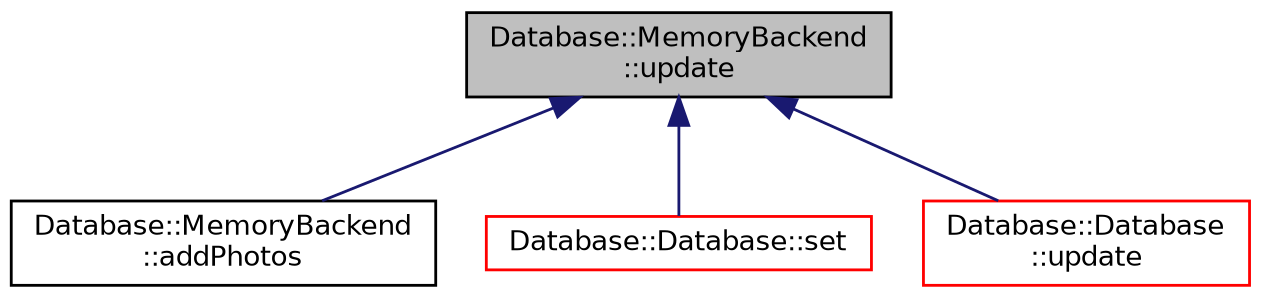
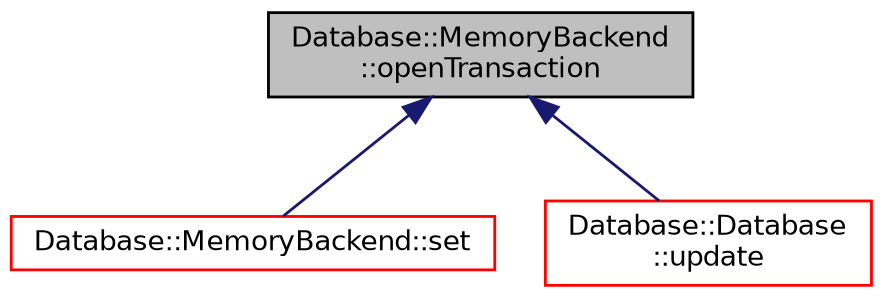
(679, 55) -> (481, 55)
(223, 243) -> none
(679, 243) -> (253, 243)
